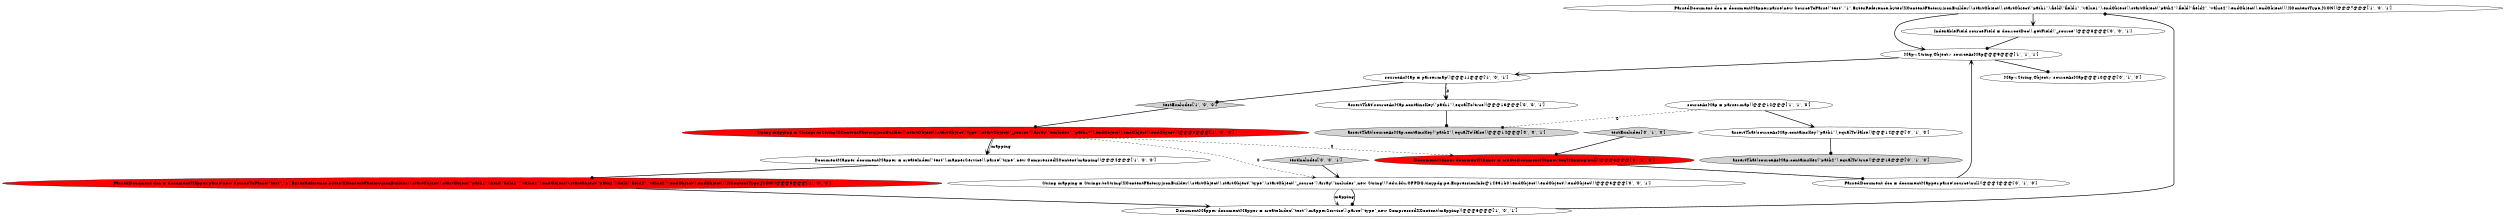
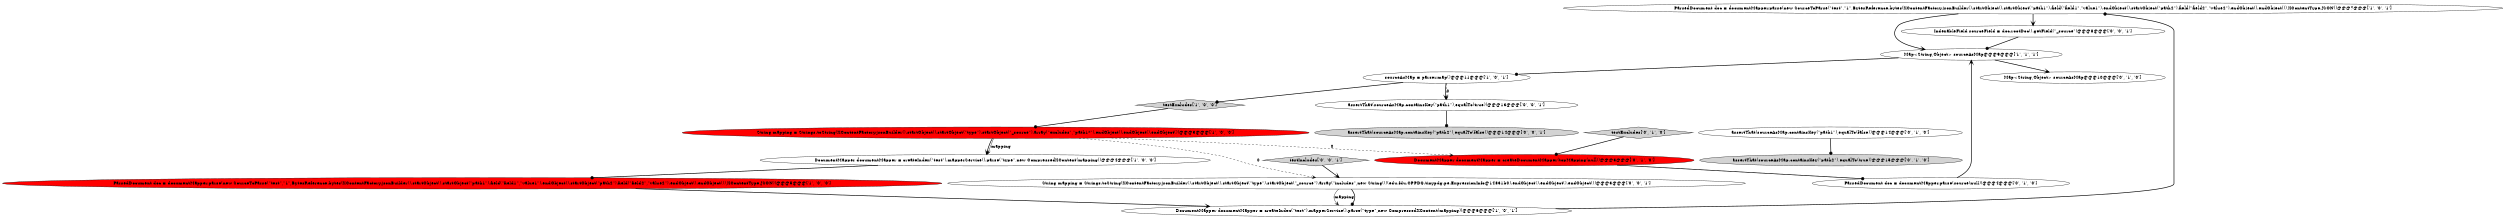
(1709, 66) -> (1709, 66)
(2021, 66) -> (2021, 66)
(1749, 105) -> none
